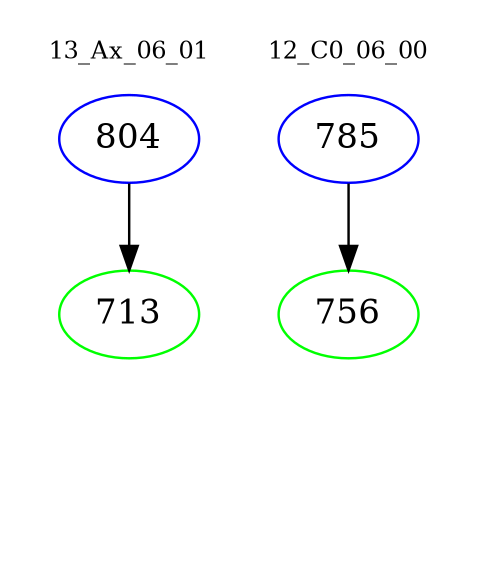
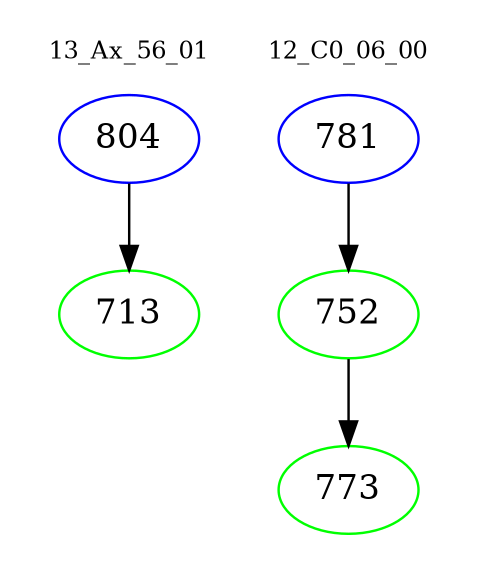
(129, 52) -> (129, 52)
(349, 139) -> (349, 139)
(349, 314) -> (349, 314)
none -> (349, 490)
